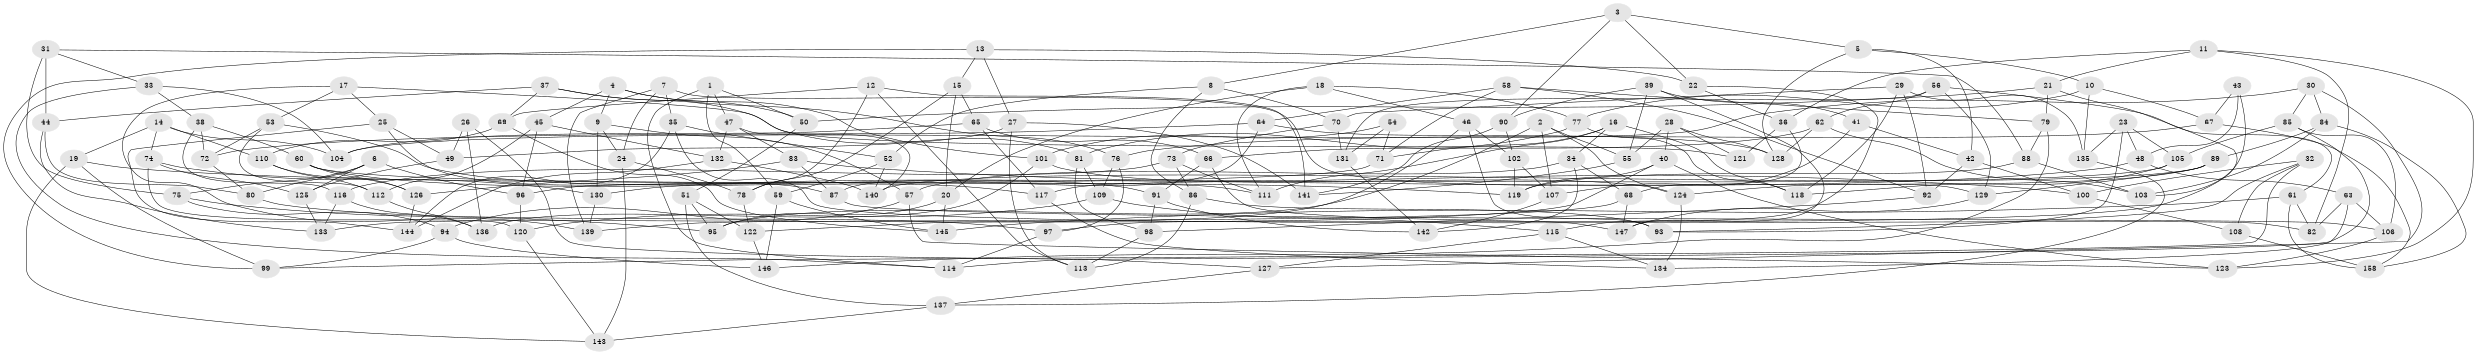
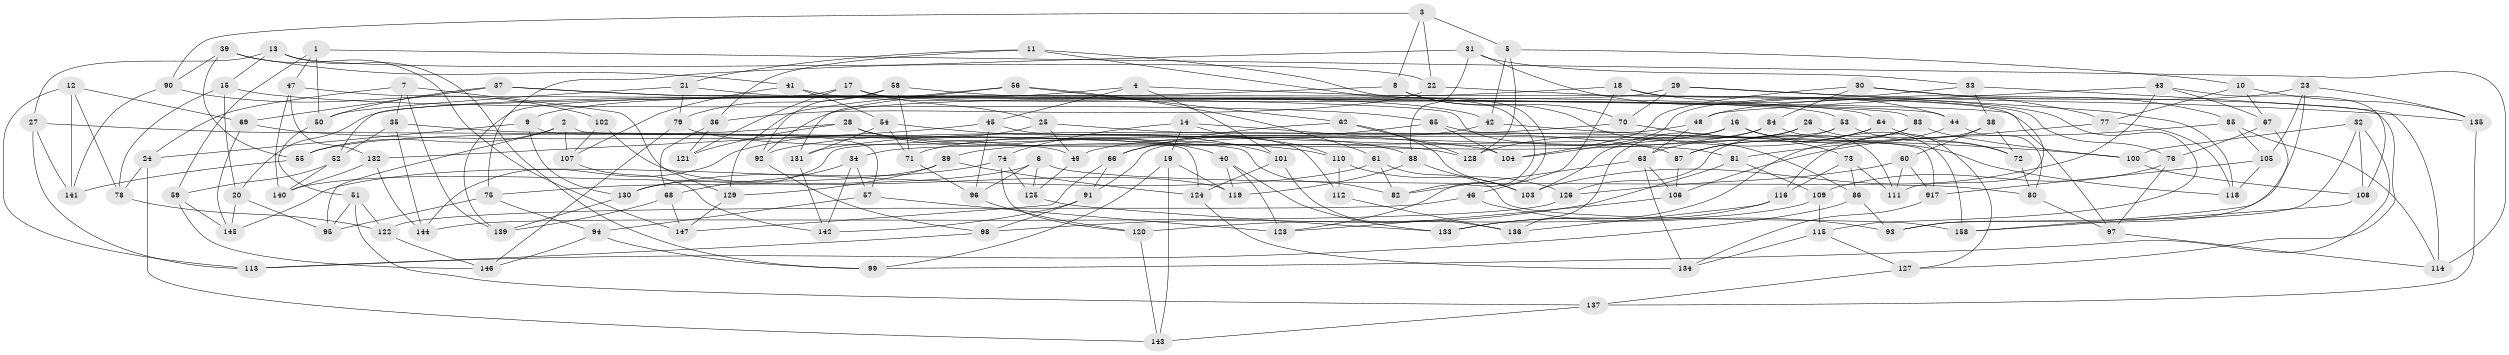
none -> (839, 103)
none -> (2365, 105)
(1491, 141) -> none
(247, 171) -> (1744, 141)
(1042, 196) -> (1933, 196)
